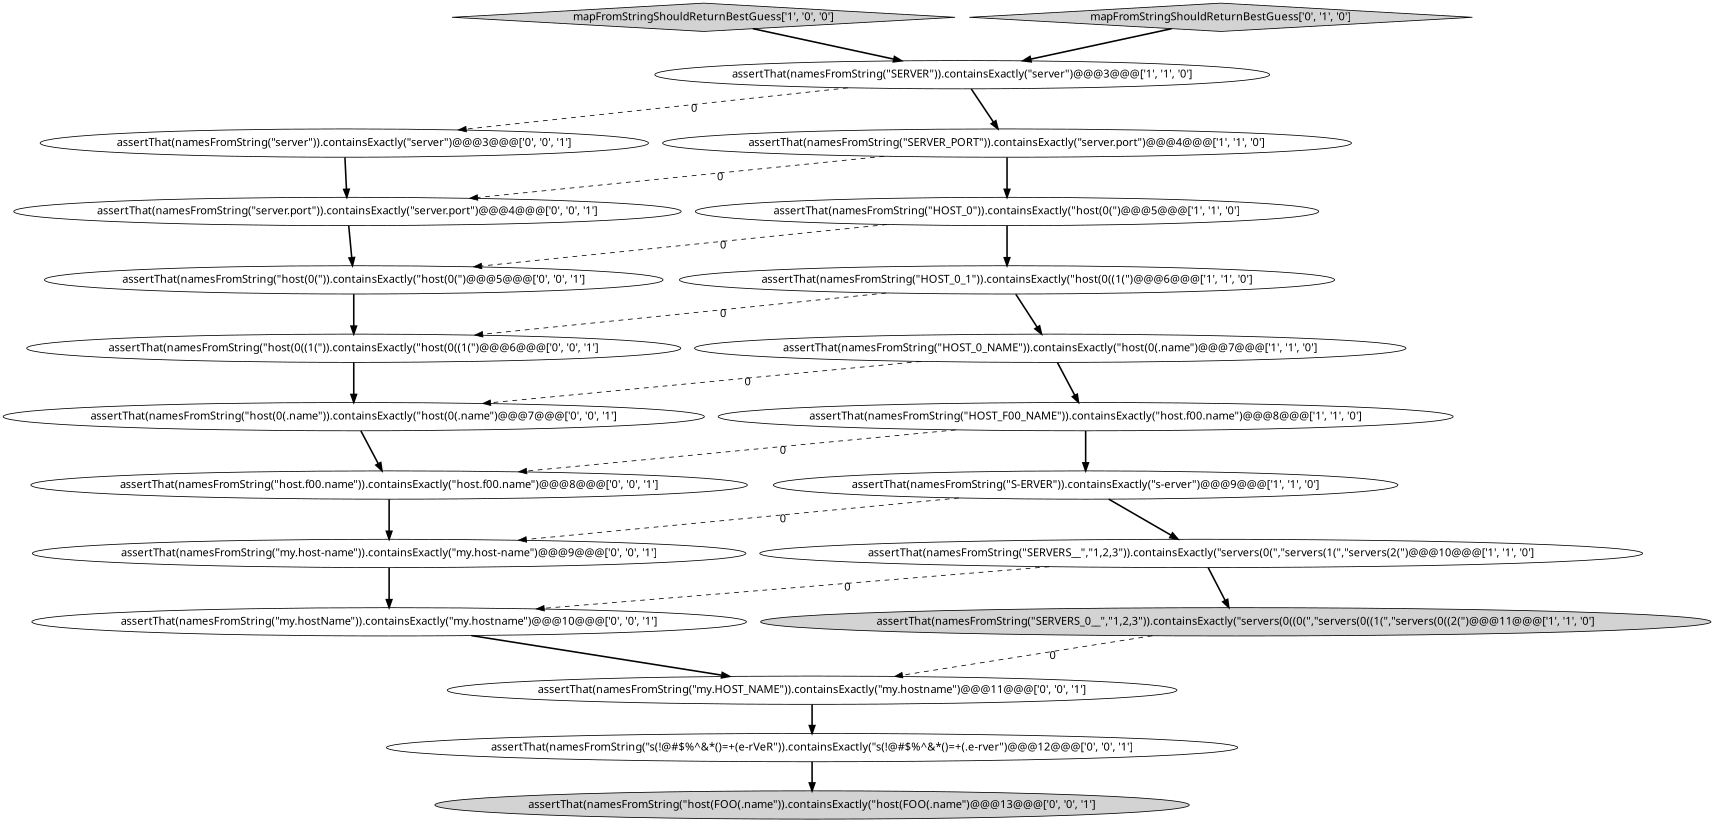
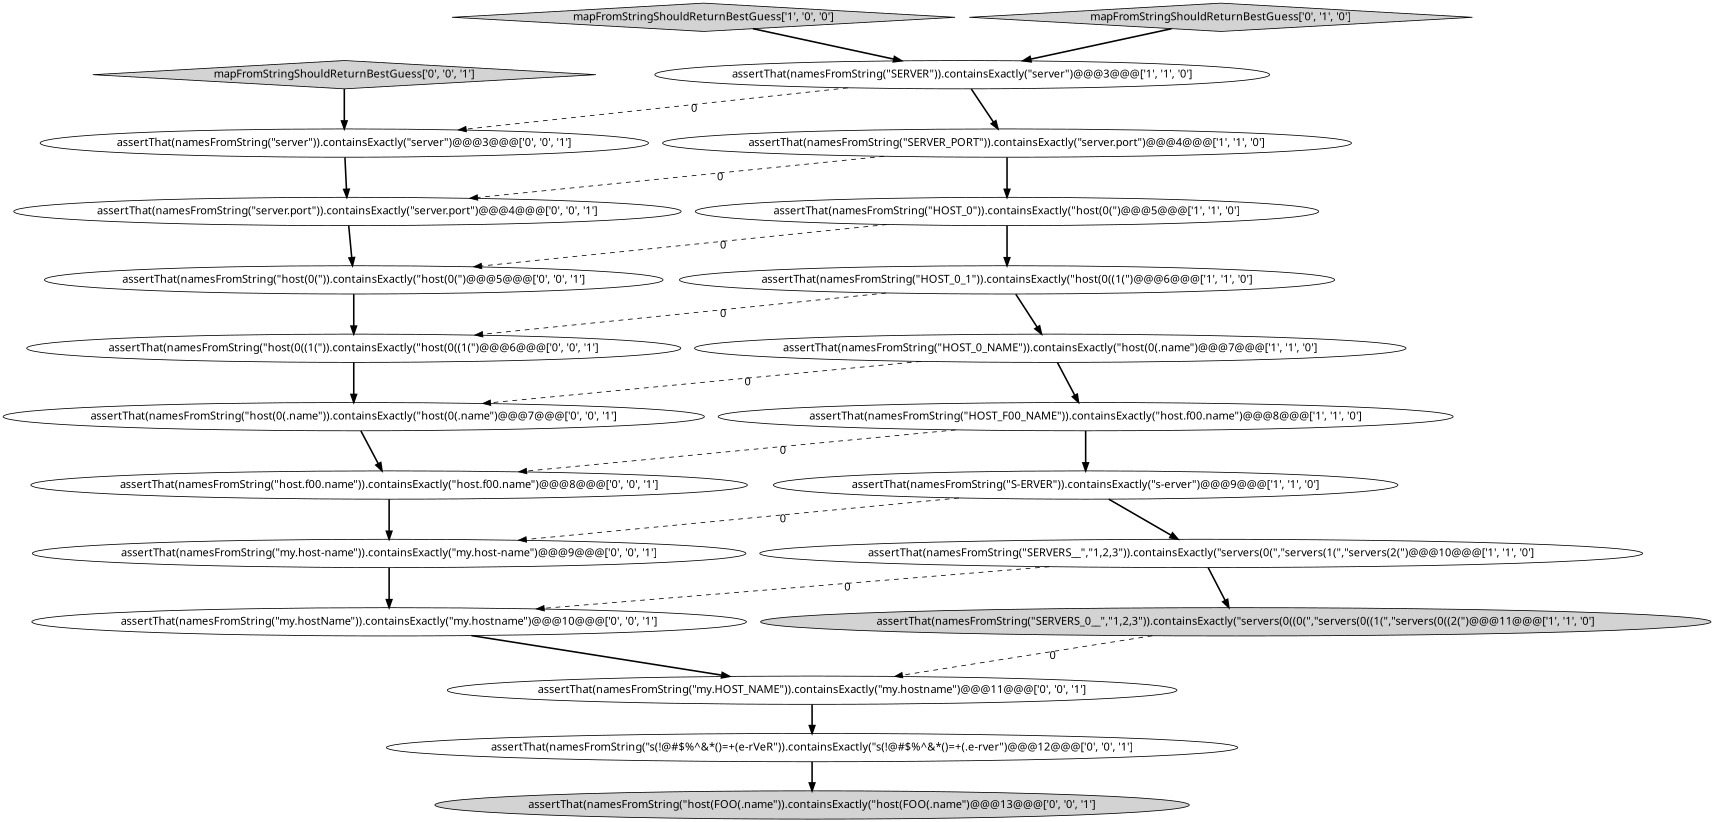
none -> (344, 75)
